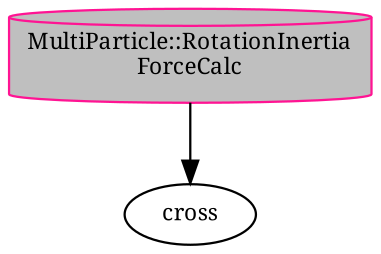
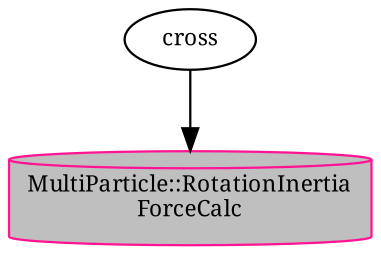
(190, 132) -> (190, 99)
